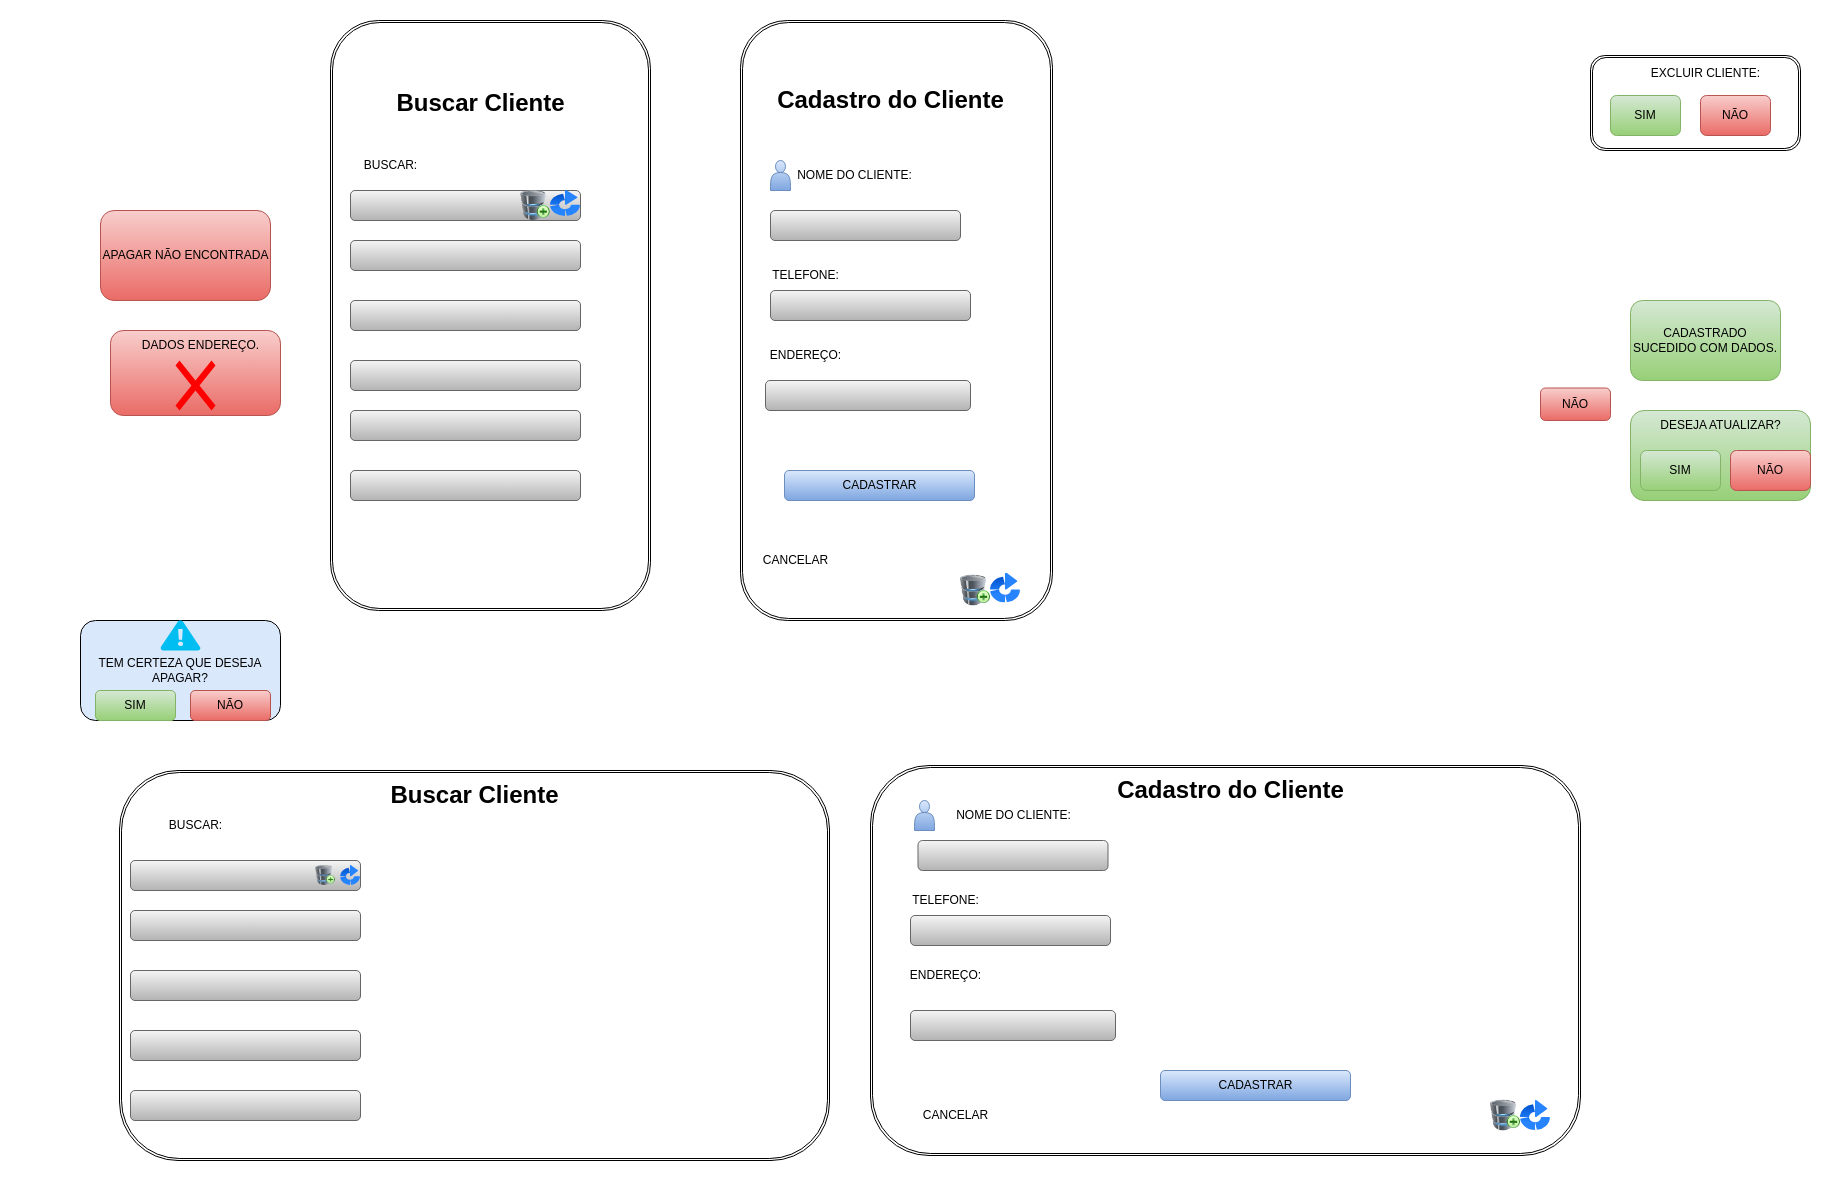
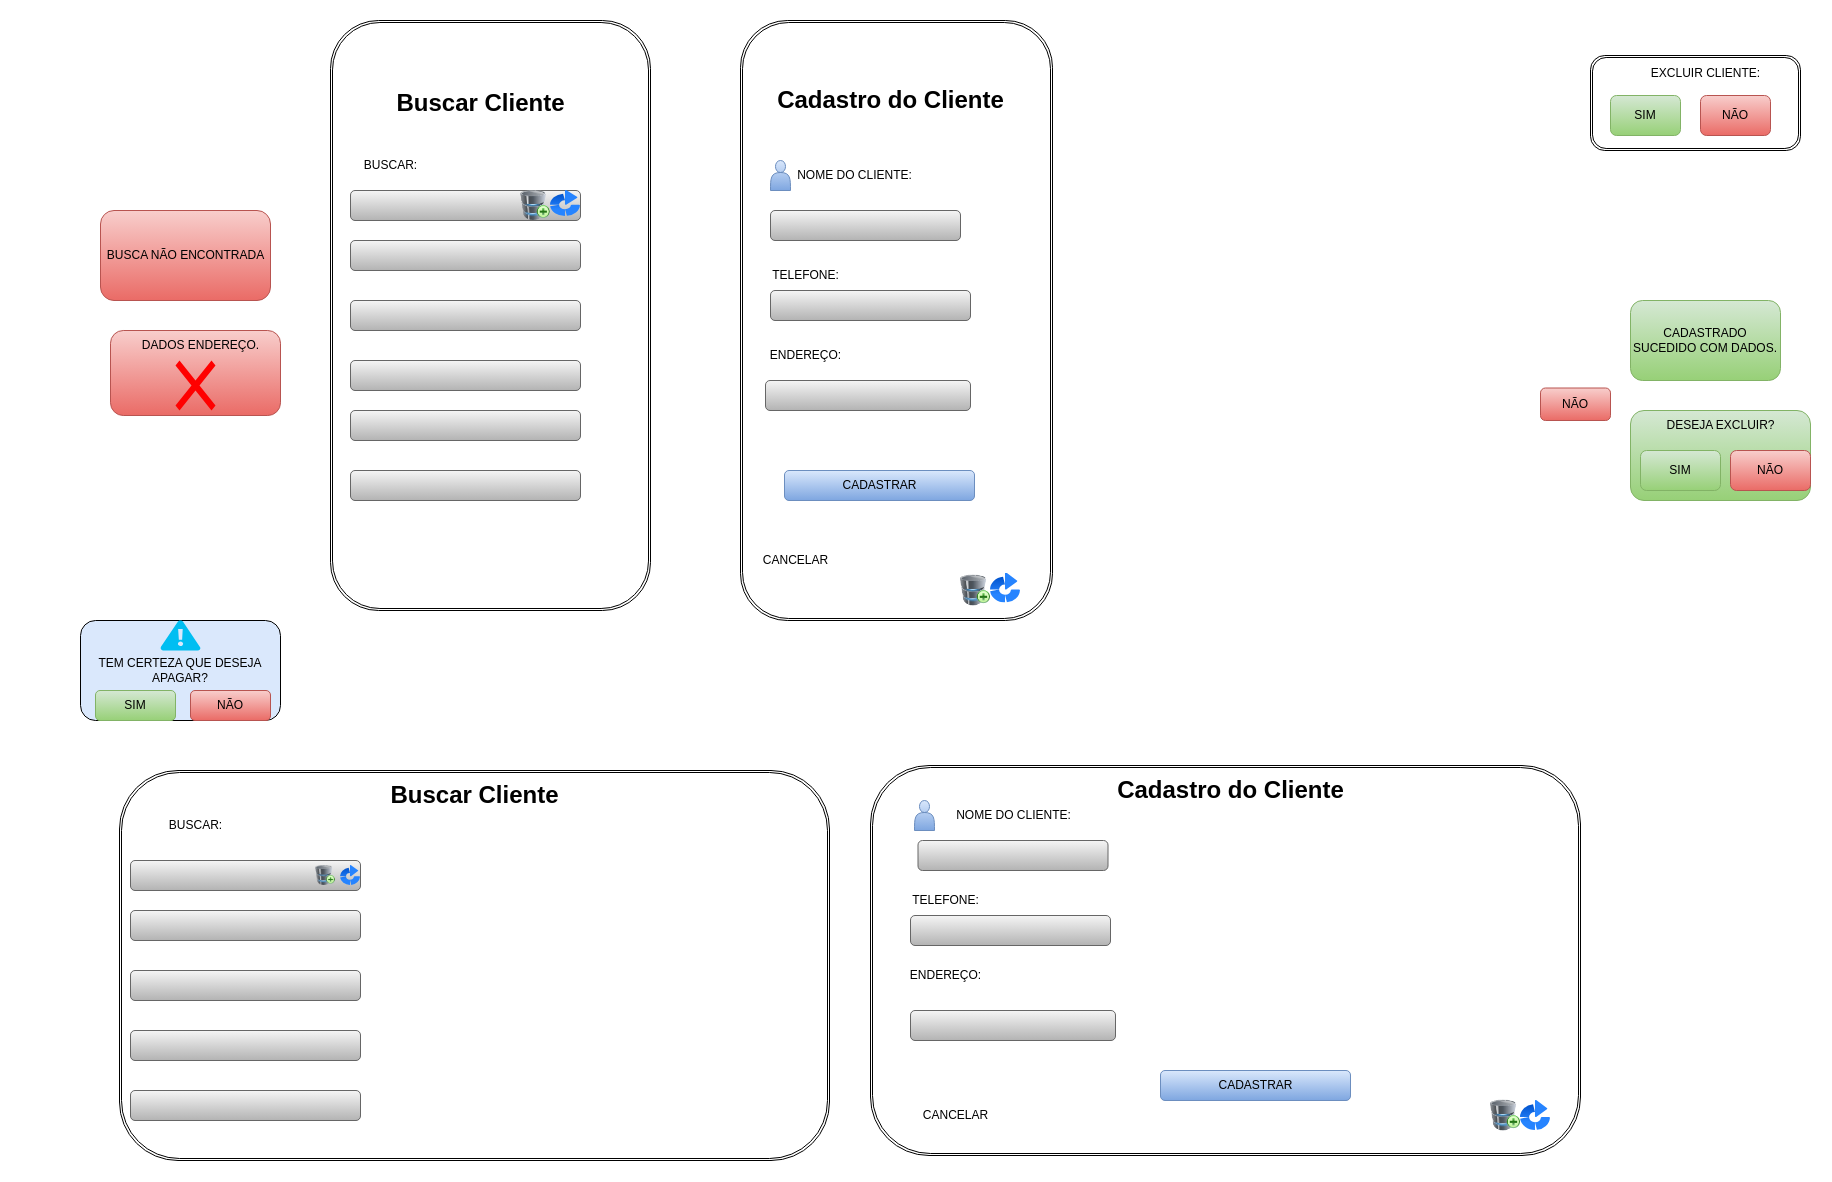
(186, 256) -> (186, 256)
(1721, 426) -> (1721, 426)
